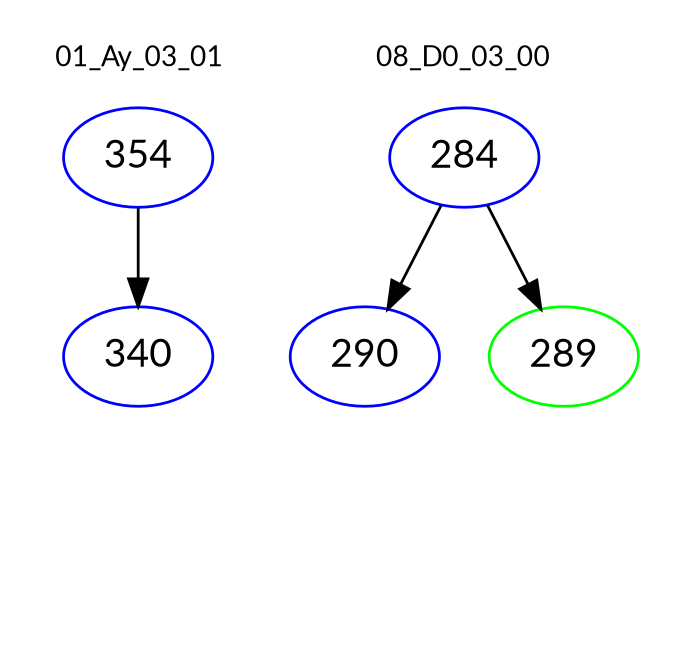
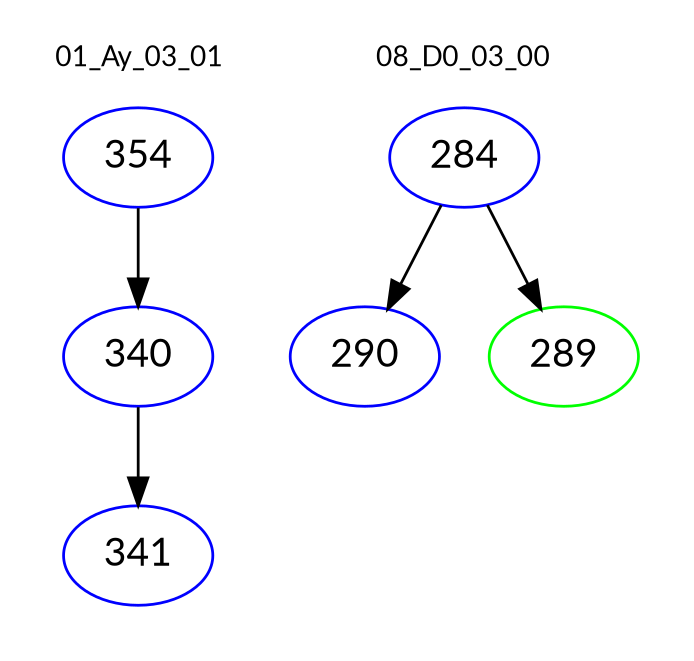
none -> (138, 556)
